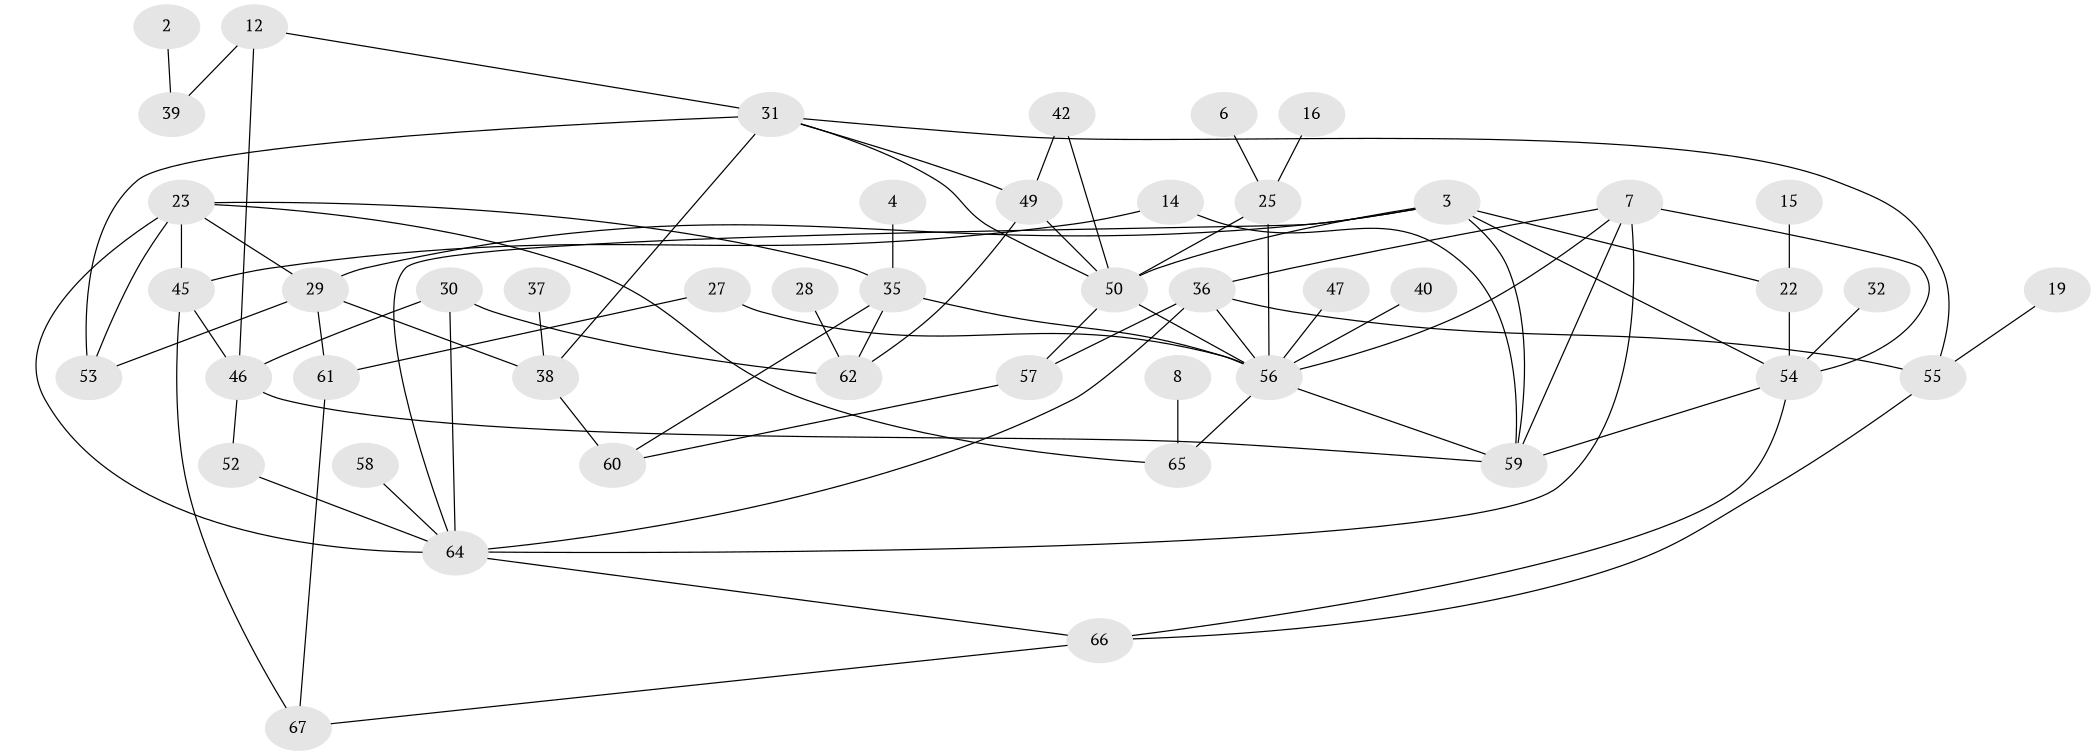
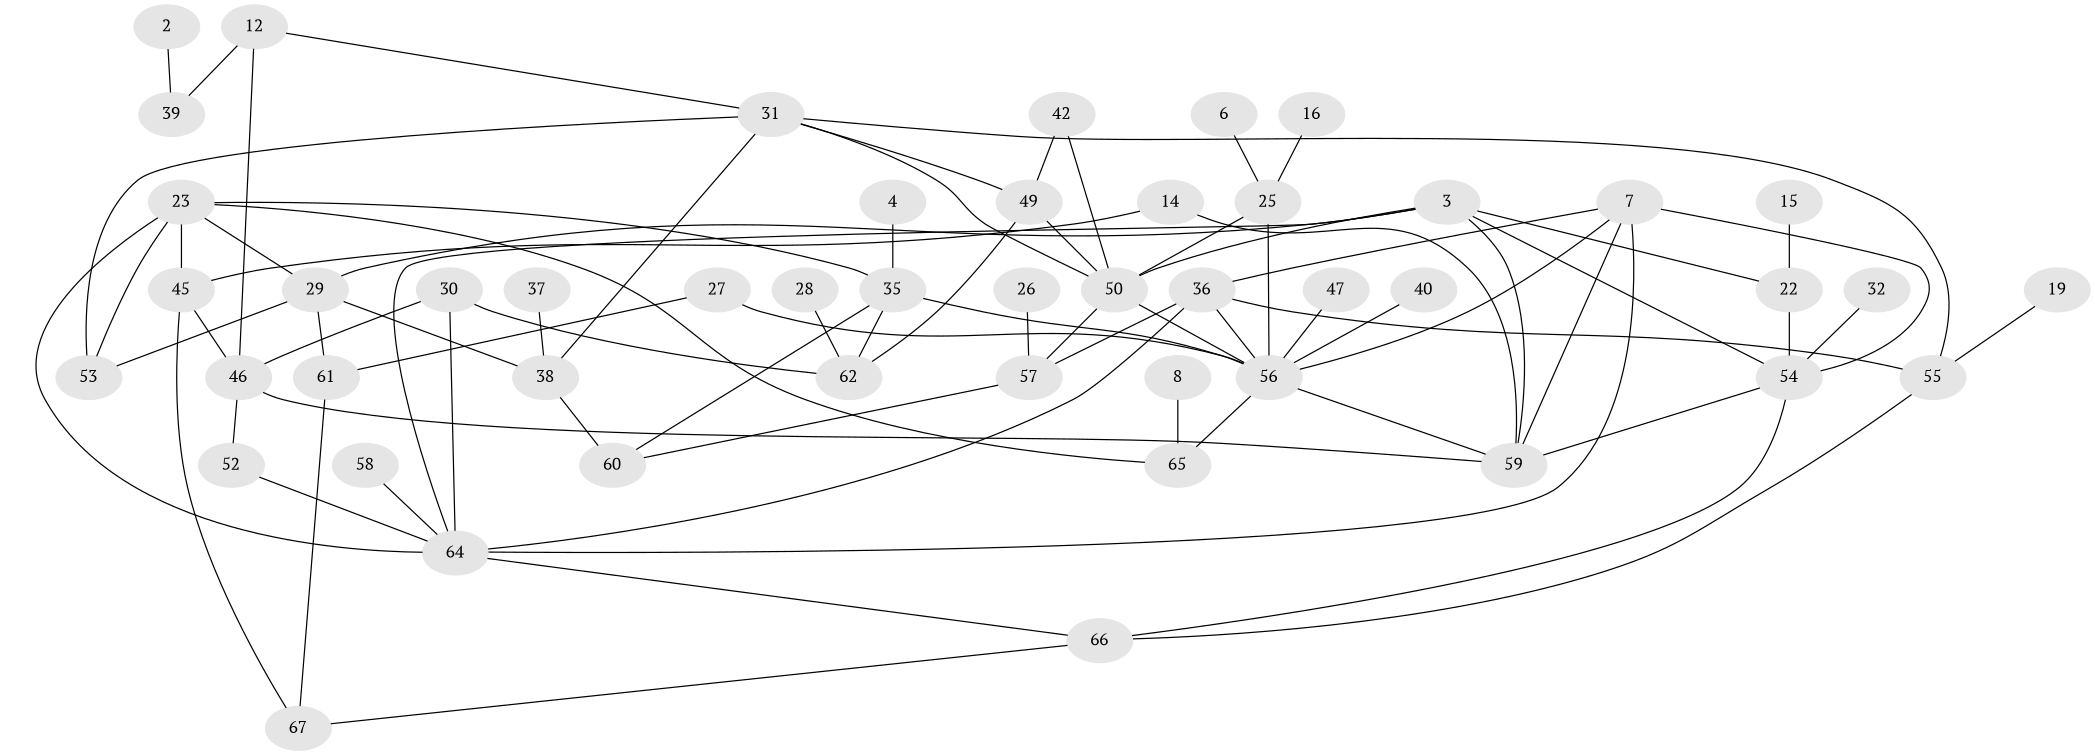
none -> (1027, 290)
